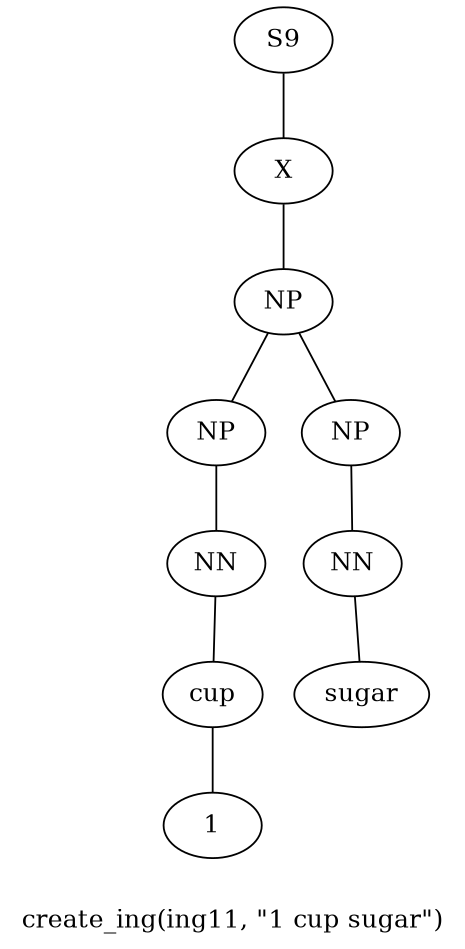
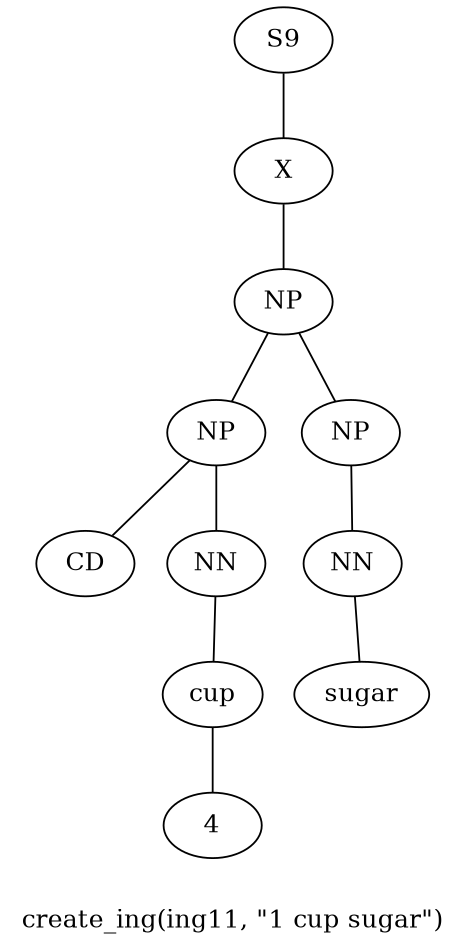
none -> (85, 564)
(213, 825) -> (213, 825)
